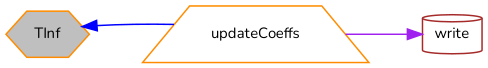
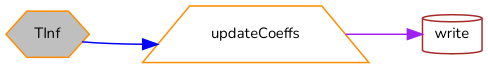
(136, 24) -> (112, 44)
